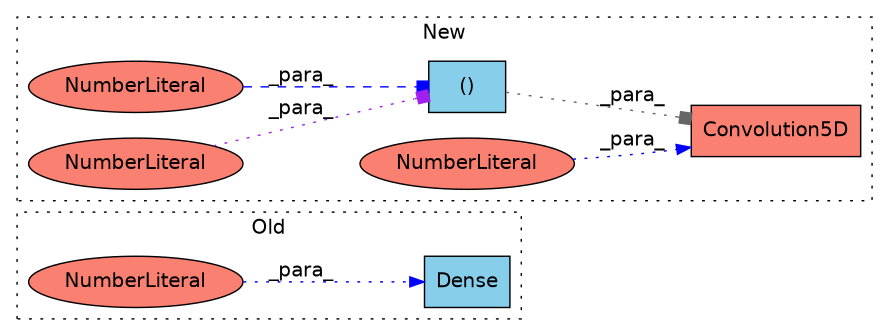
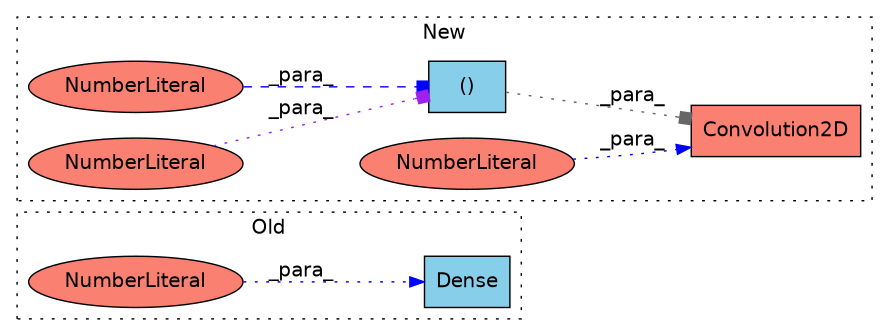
(776, 131) -> (776, 131)
